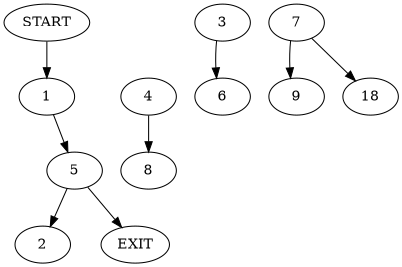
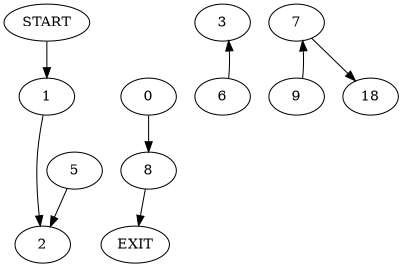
(216, 54) -> (229, 65)
(290, 54) -> (303, 65)
(149, 97) -> (149, 97)
(59, 129) -> (37, 165)
(101, 203) -> (143, 202)
